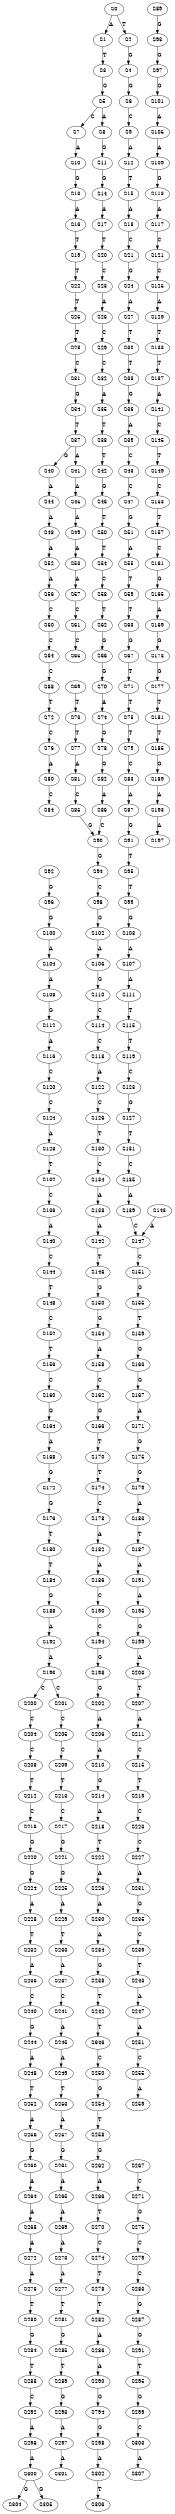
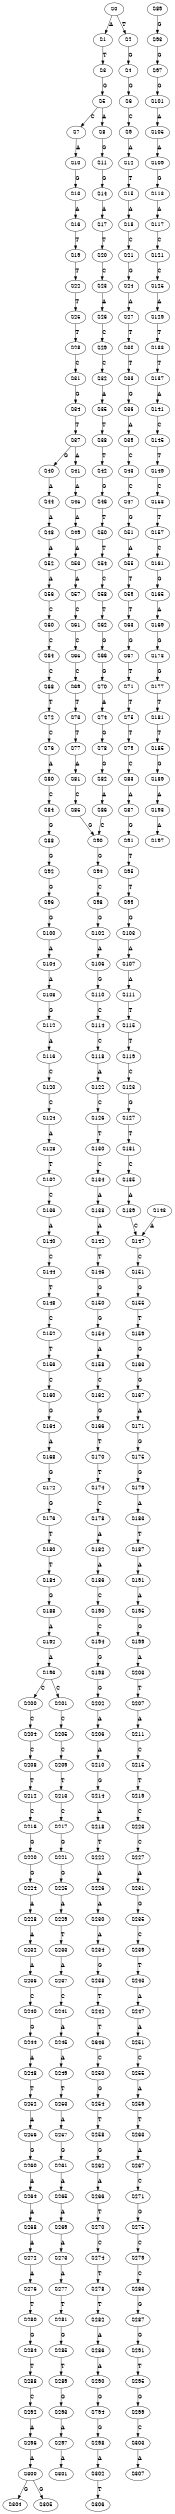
none -> (76, 670)
none -> (49, 841)
(32, 1935) -> (32, 1935)
none -> (138, 2135)
